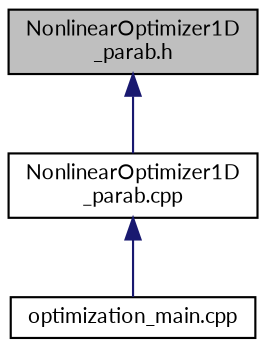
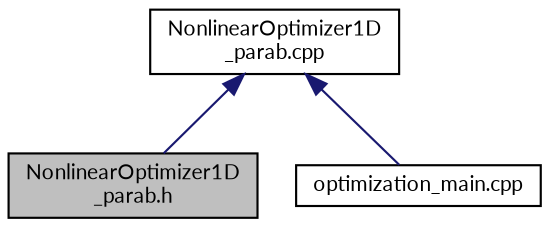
(133, 125) -> (196, 121)
